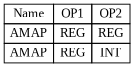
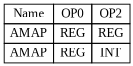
(73, 14) -> (73, 14)
